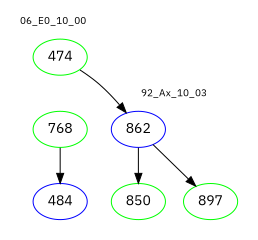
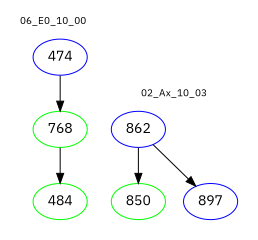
(60, 57) -> (60, 57)
(110, 94) -> (60, 88)
(174, 94) -> (174, 94)
(60, 202) -> (60, 202)
(211, 202) -> (211, 202)
